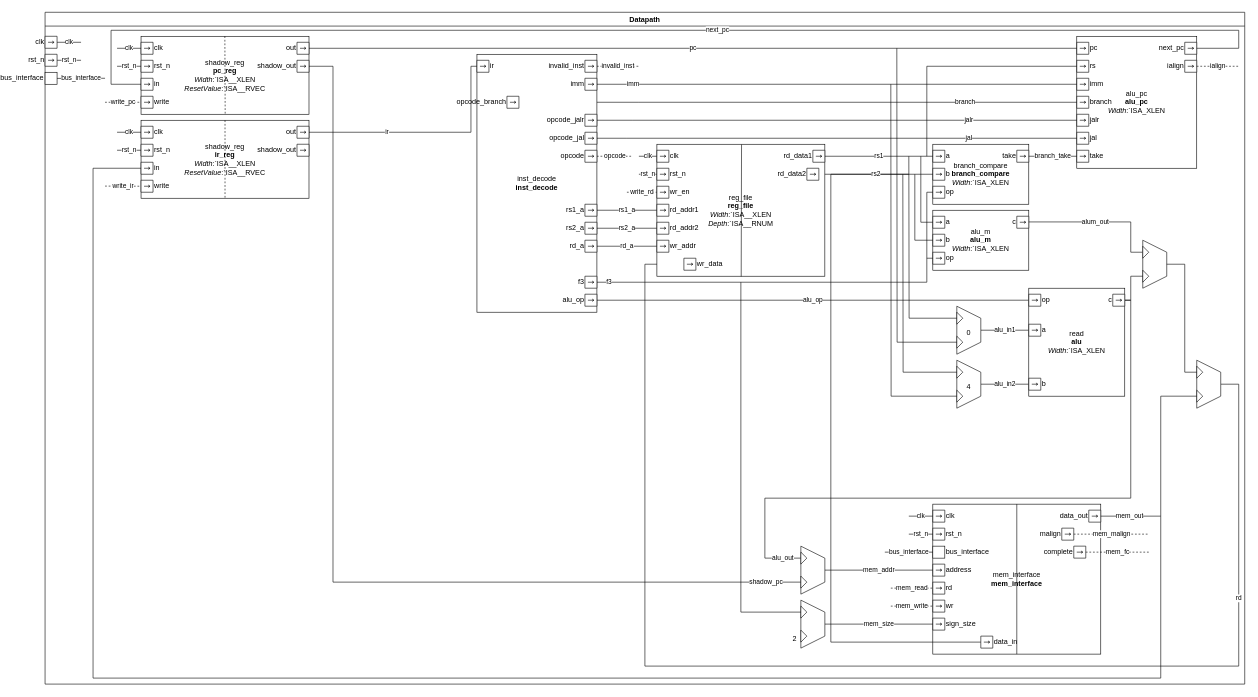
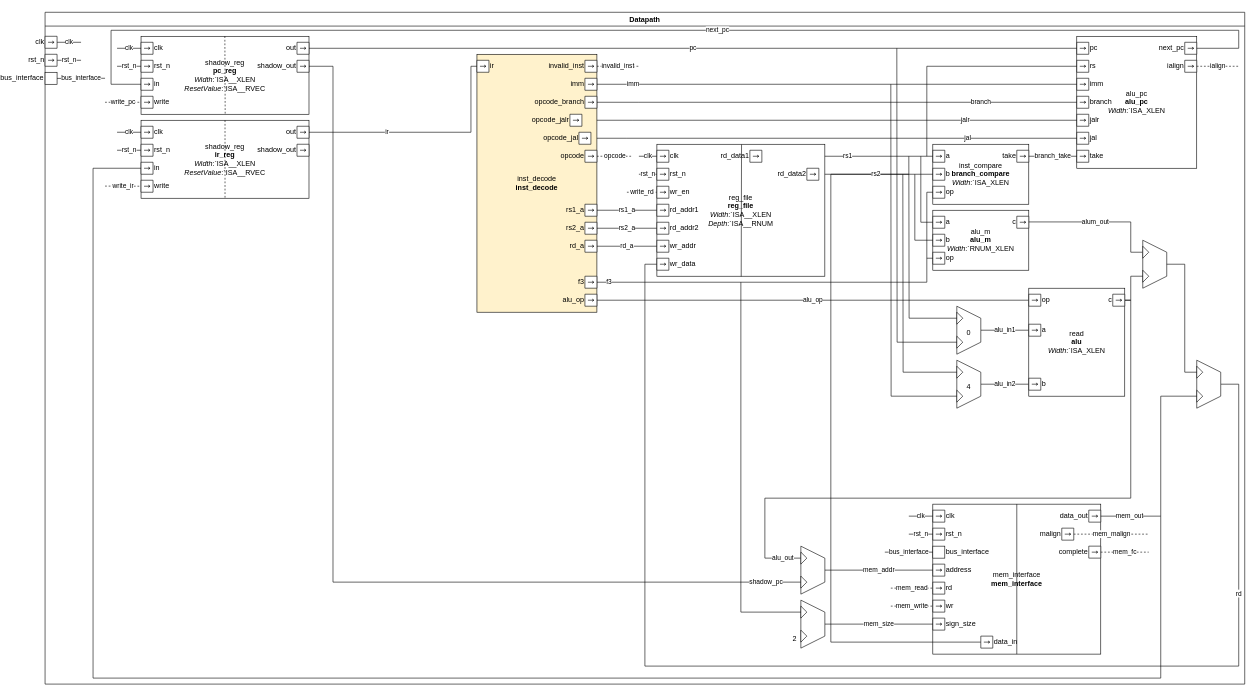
(513, 102) -> (591, 102)
(591, 120) -> (576, 120)
(591, 138) -> (585, 138)
(819, 156) -> (756, 156)
(981, 174) -> (981, 174)
(537, 183) -> (537, 183)
(981, 240) -> (981, 240)
(690, 264) -> (663, 264)
(1080, 552) -> (1095, 552)
